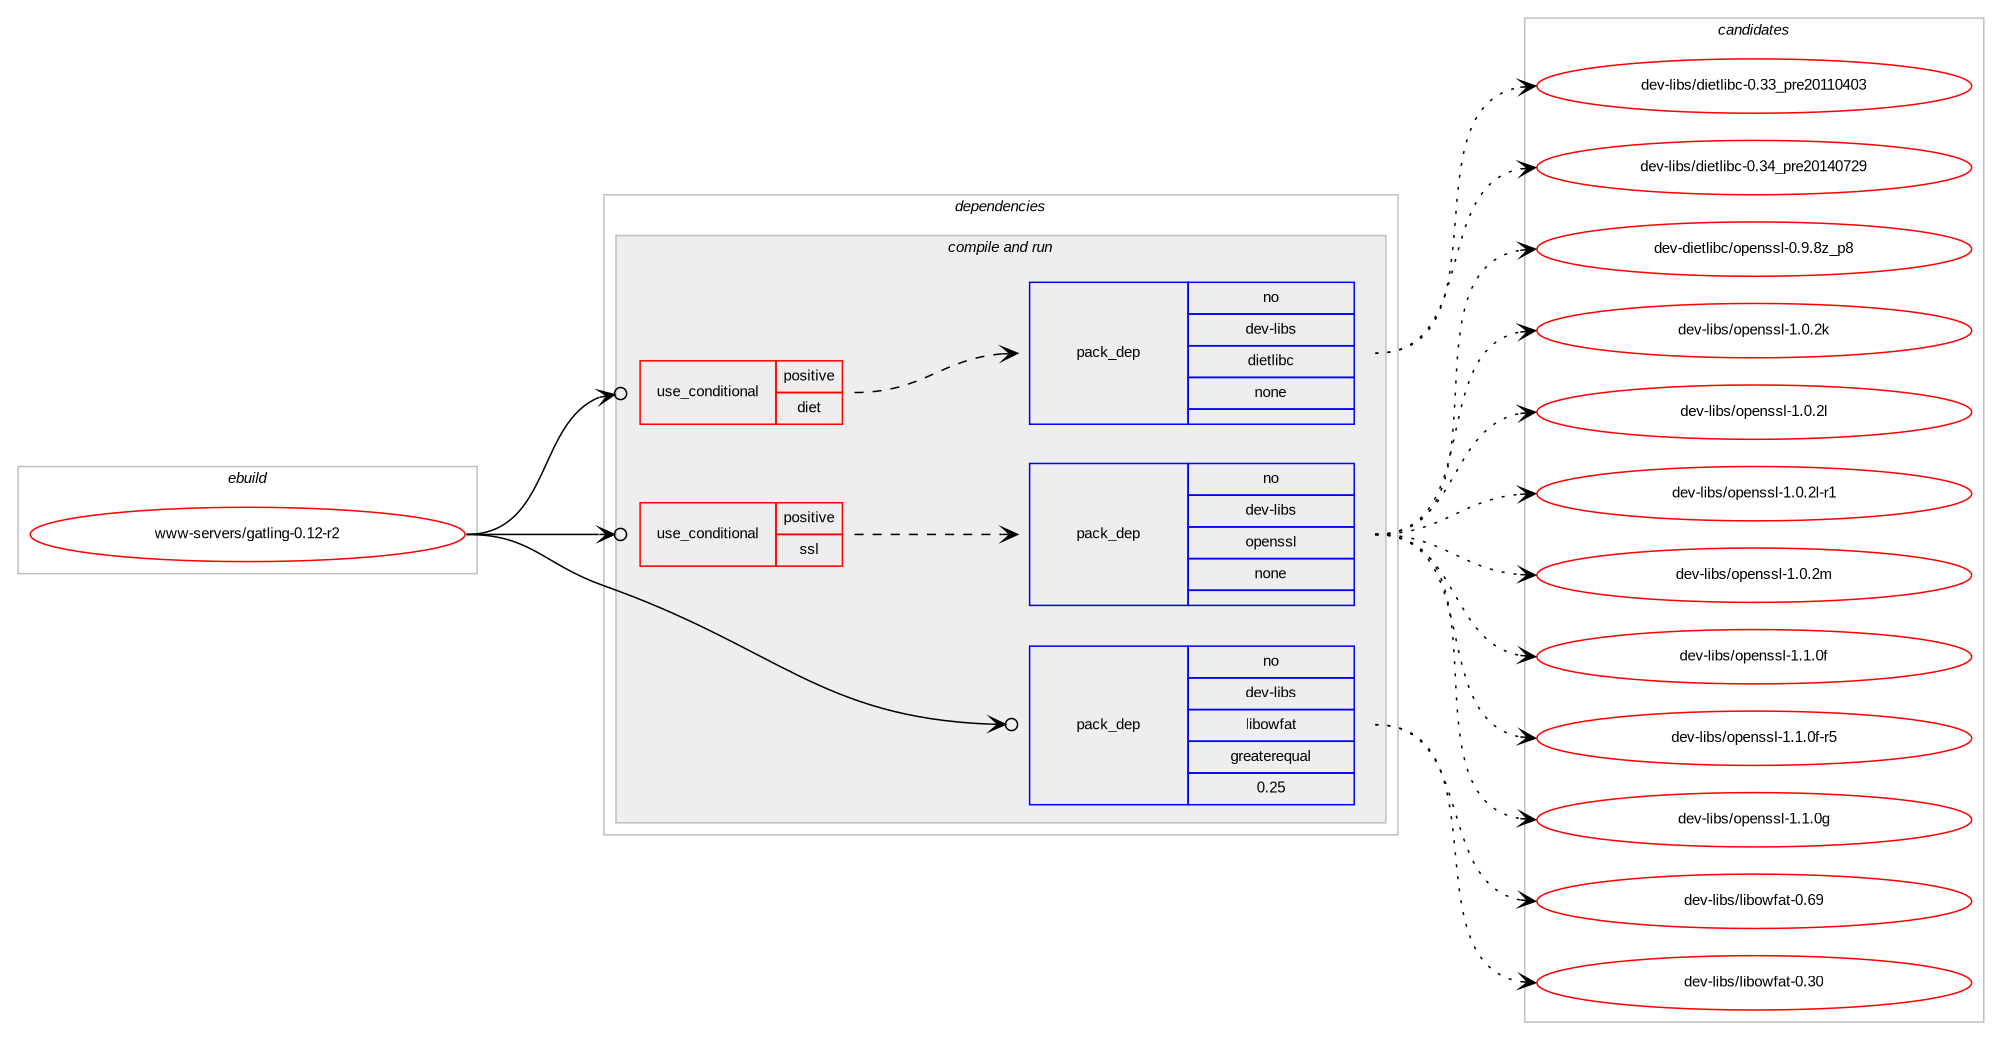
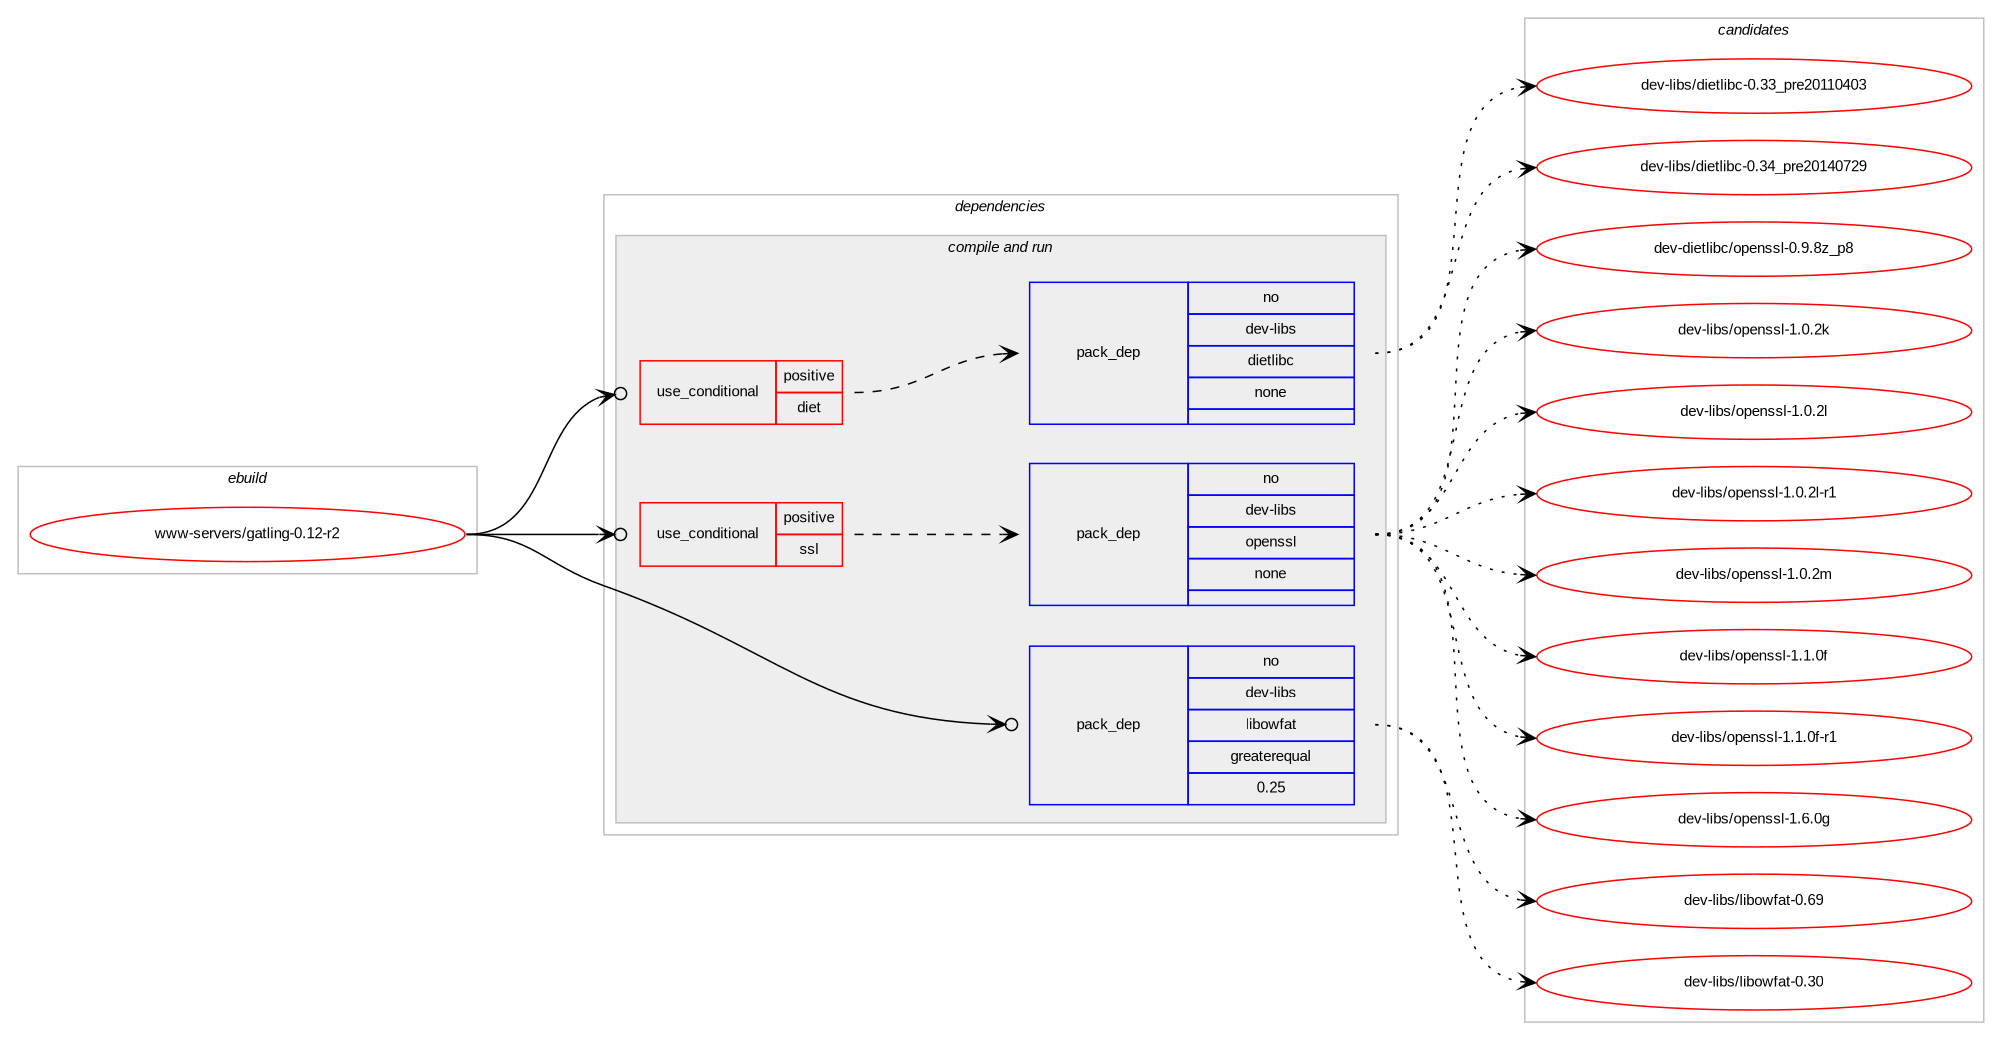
(1754, 738) -> (1754, 738)
(1754, 820) -> (1754, 820)
